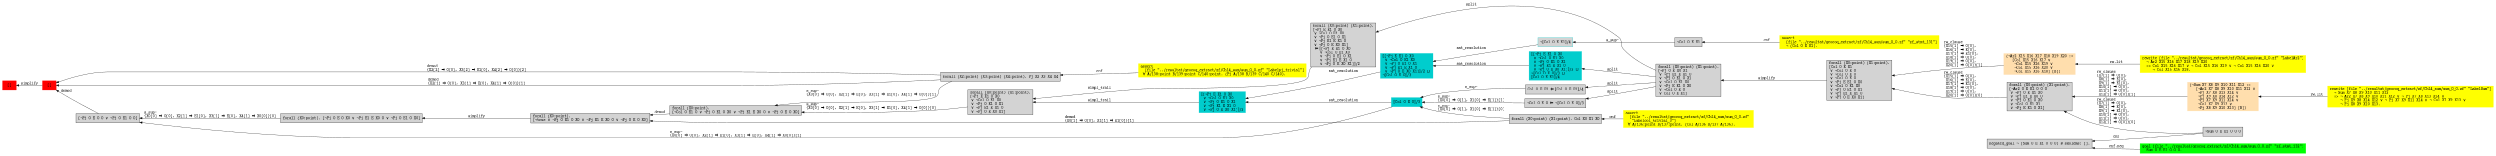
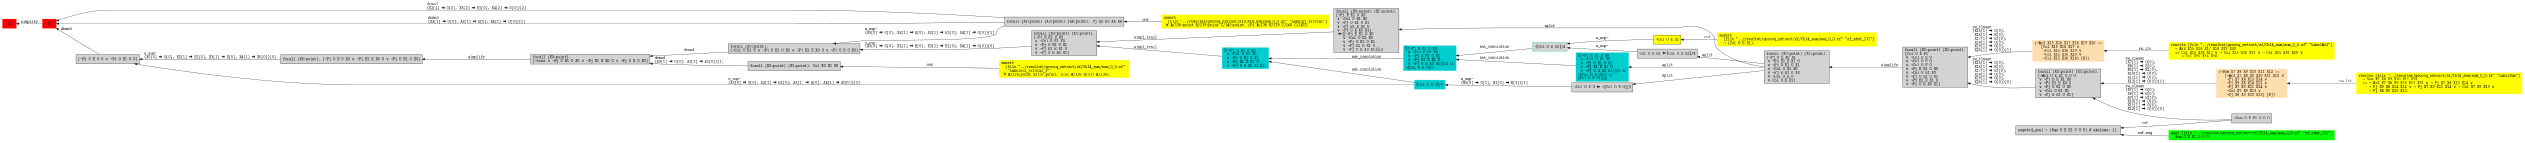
(1688, 42) -> (1667, 40)
(1474, 90) -> (1604, 50)
(1465, 115) -> none
